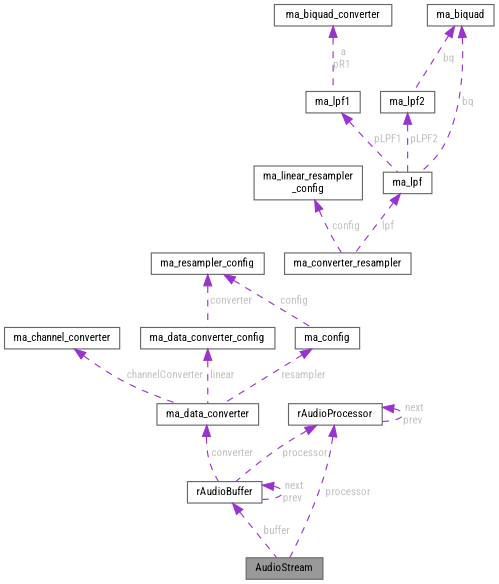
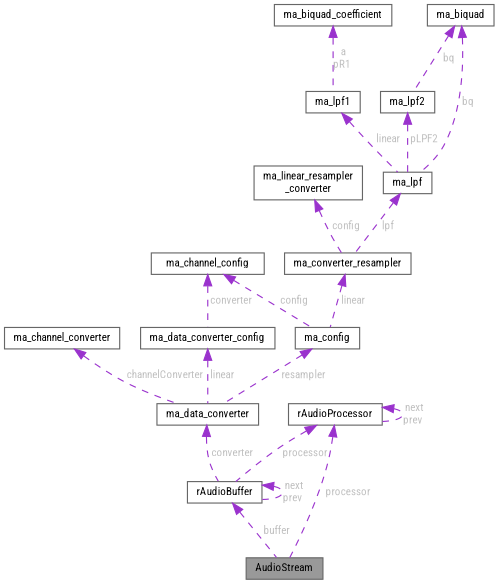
(333, 15) -> (333, 15)
(387, 139) -> (387, 139)
(308, 183) -> (308, 183)
(208, 264) -> (208, 264)
none -> (336, 306)
